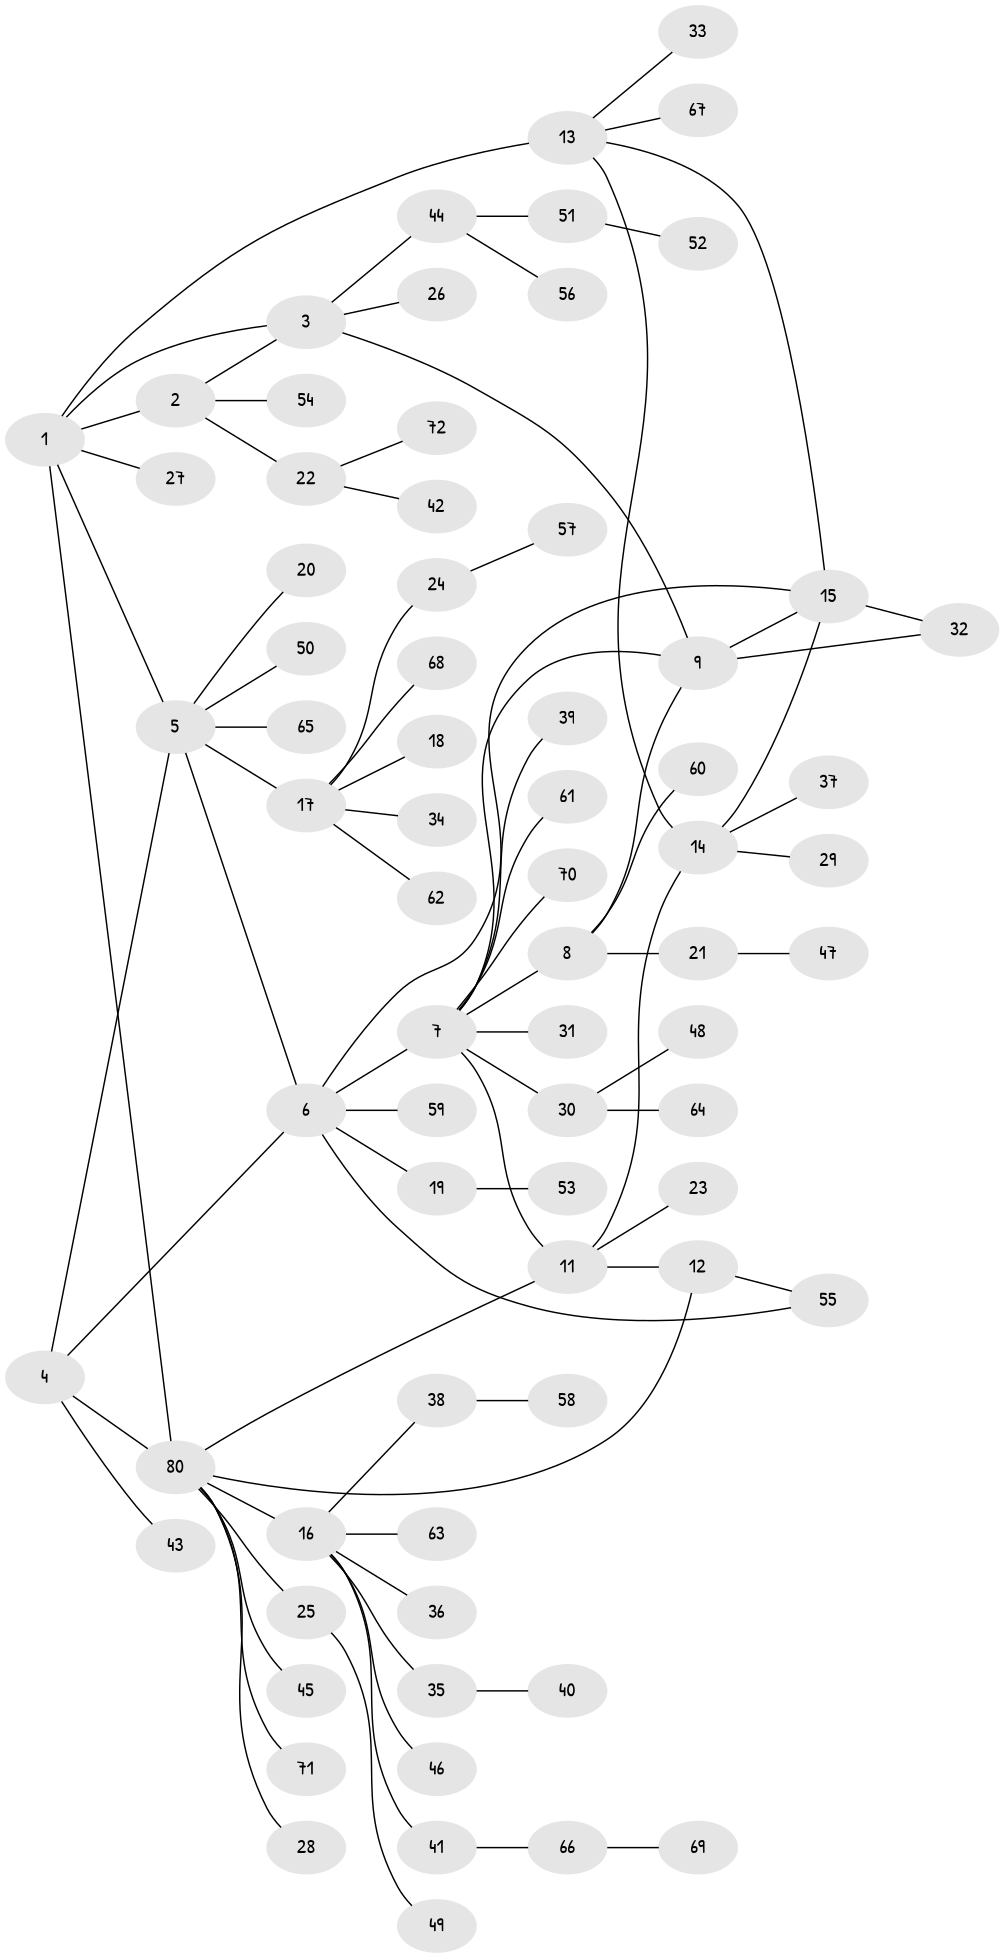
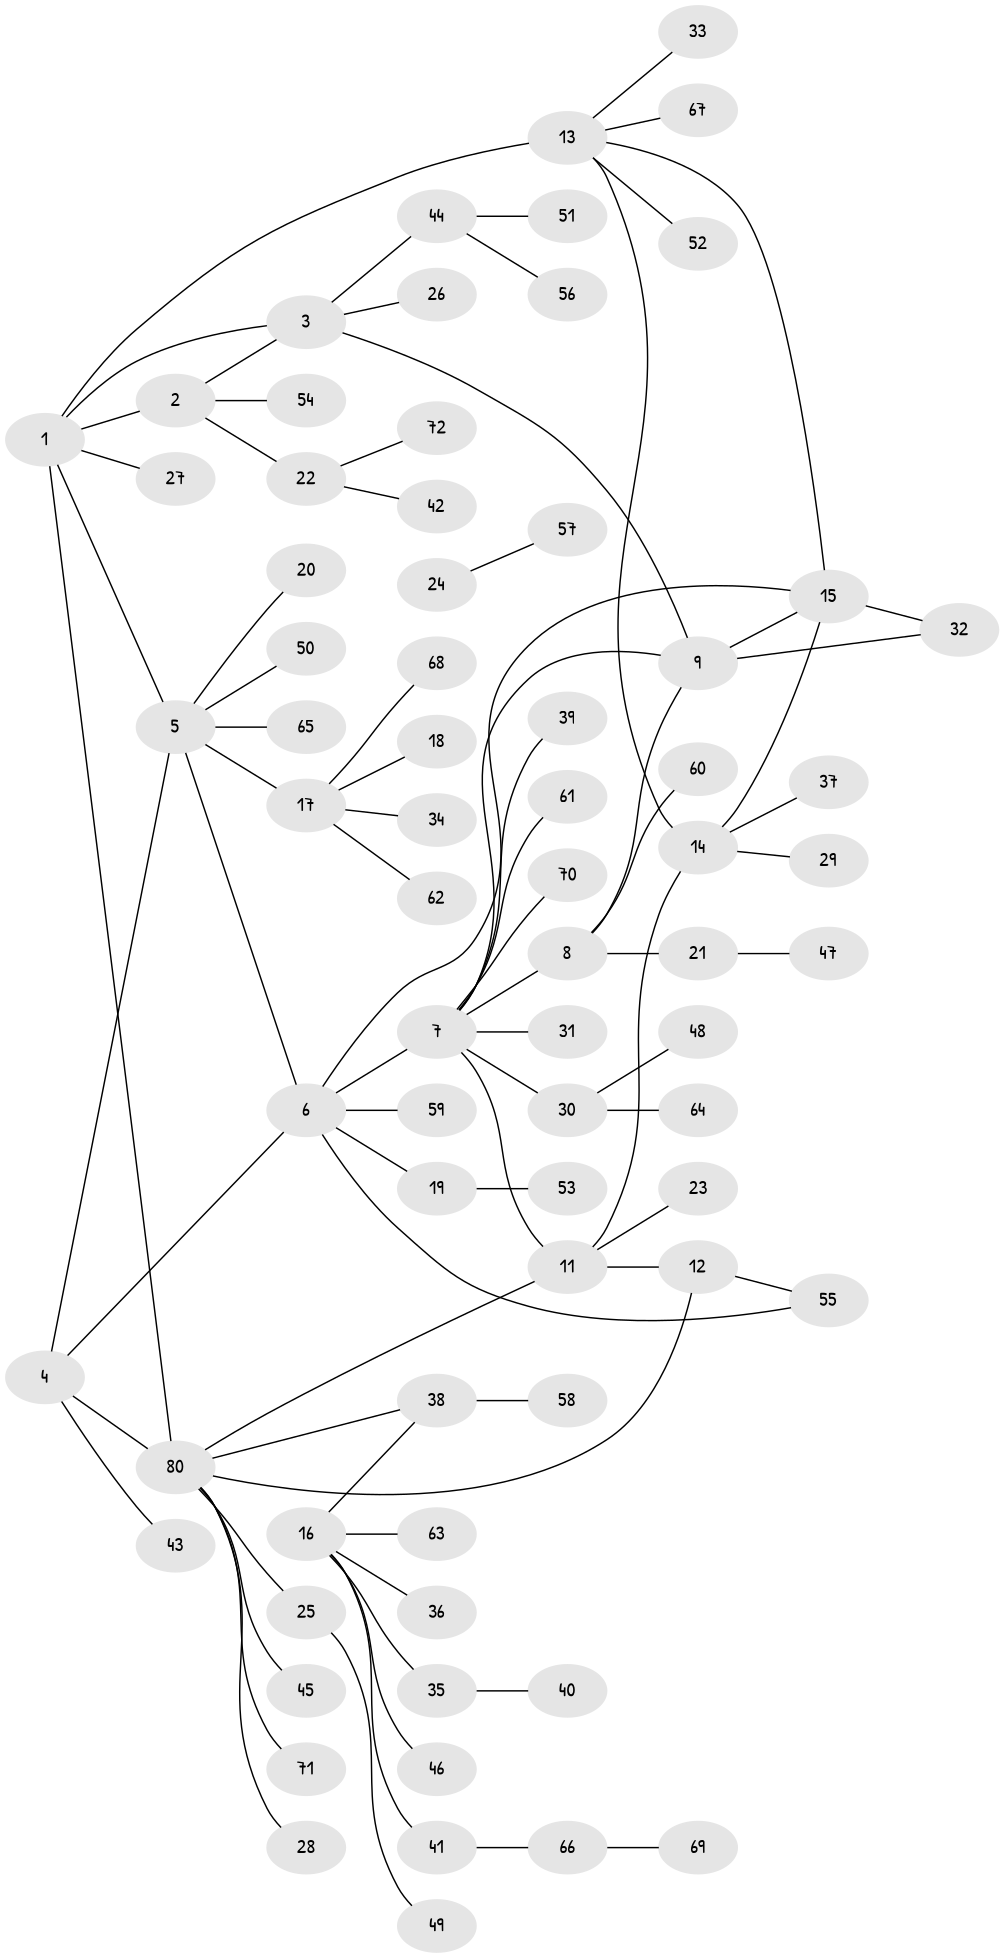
(634, 230) -> (633, 191)
(372, 695) -> none
(241, 1501) -> (306, 1434)
